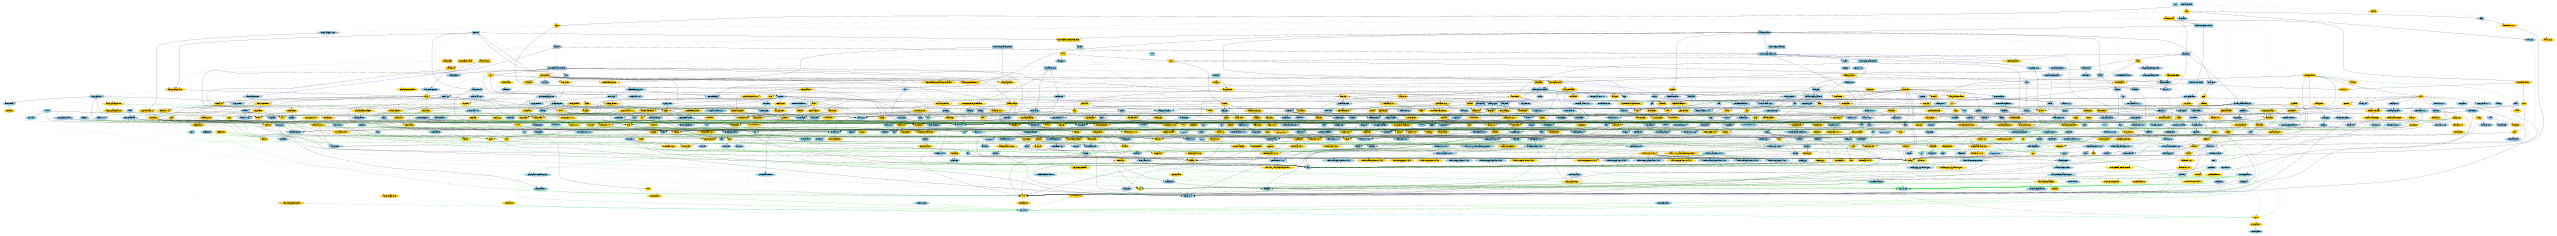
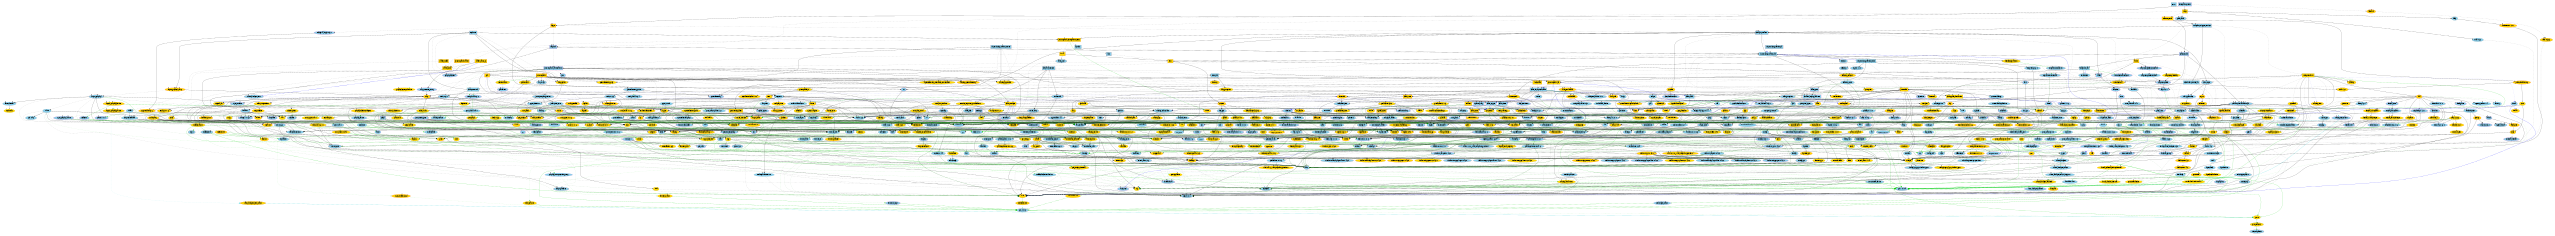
(384, 118) -> (383, 118)
(1429, 132) -> (1428, 132)
